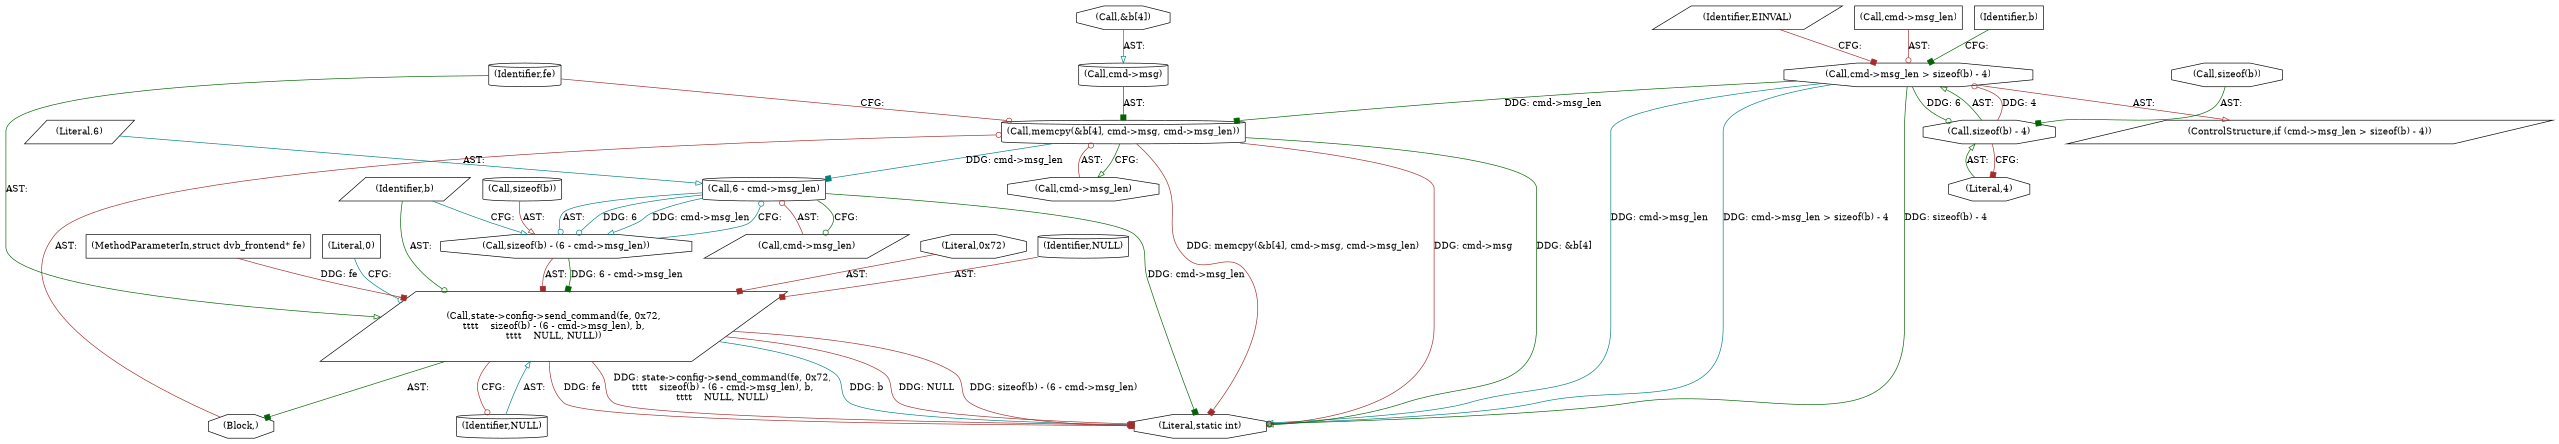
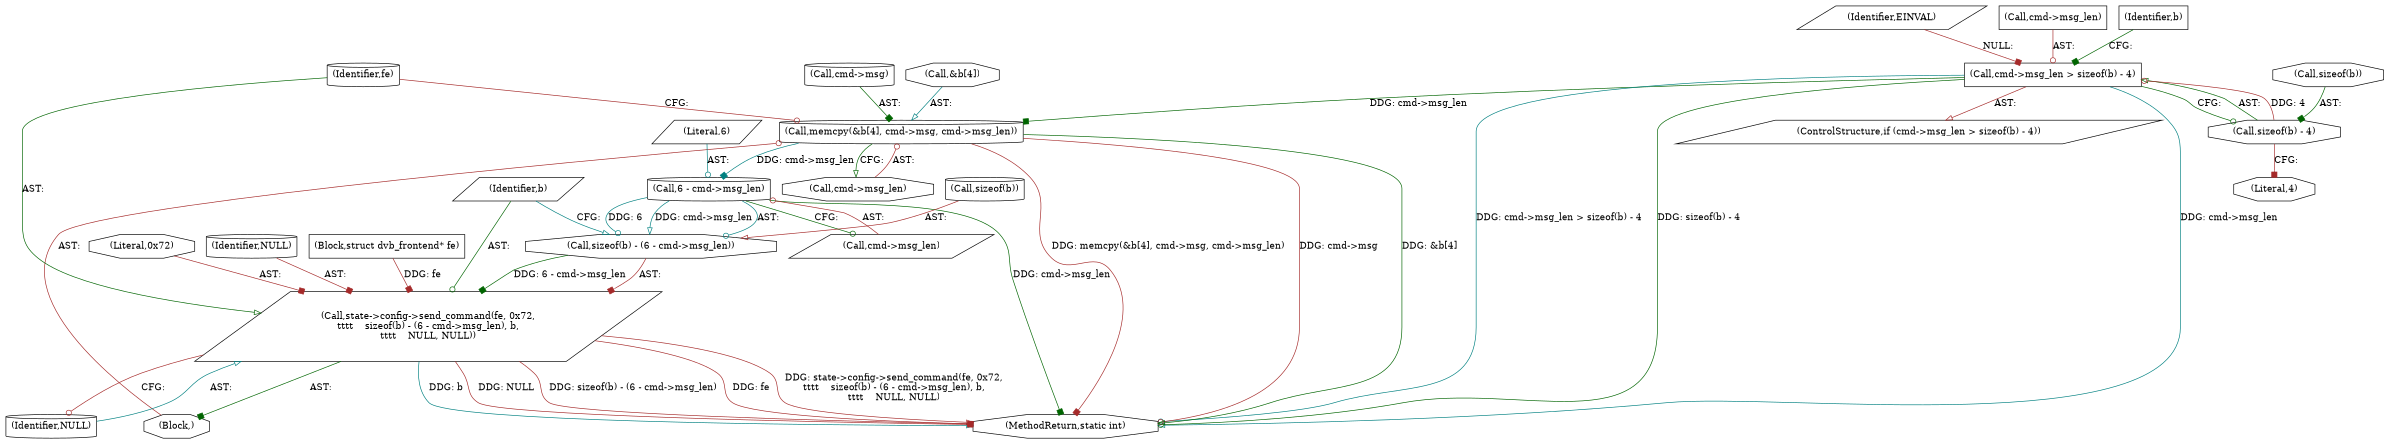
(1123, 43) -> (929, 101)
(1852, 46) -> (2000, 46)
(1908, 75) -> (2053, 75)
(1944, 103) -> (2211, 103)
(408, 159) -> (707, 158)
(1966, 164) -> none
(714, 231) -> none
(198, 246) -> (387, 246)
(351, 246) -> none
(1200, 426) -> (1066, 426)
